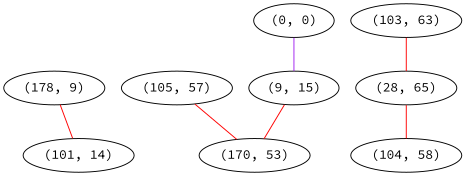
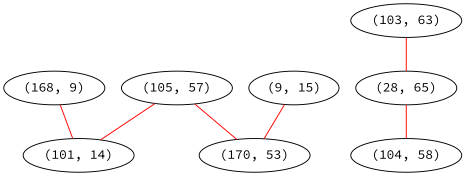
(294, 21) -> none
(54, 88) -> (54, 88)
none -> (128, 122)
